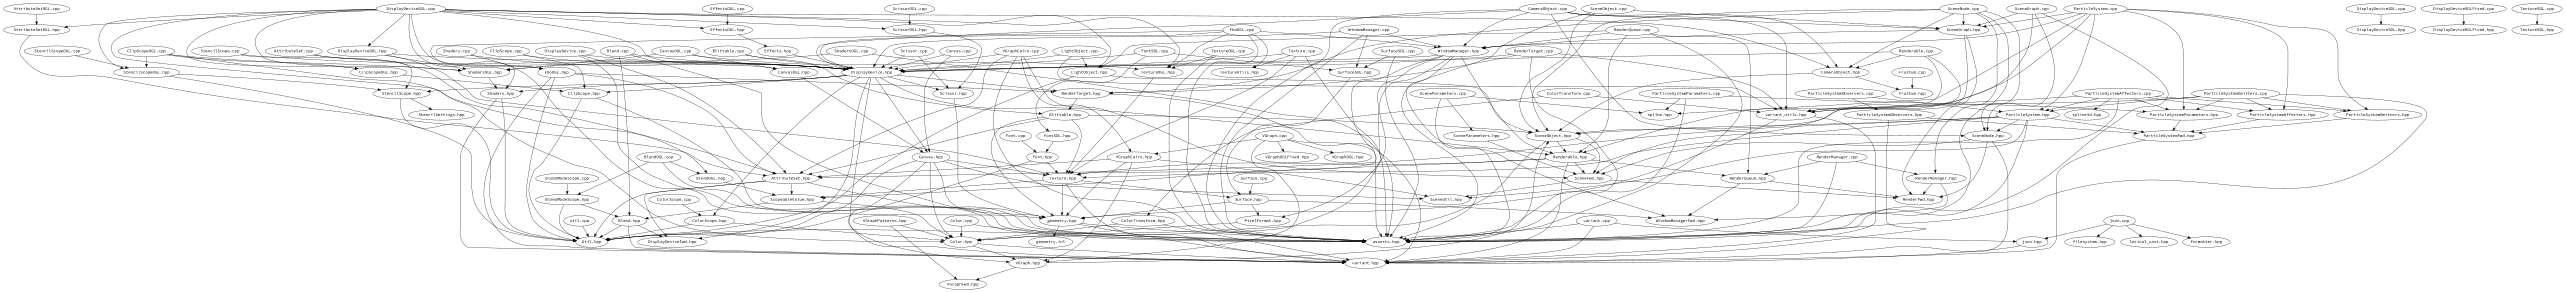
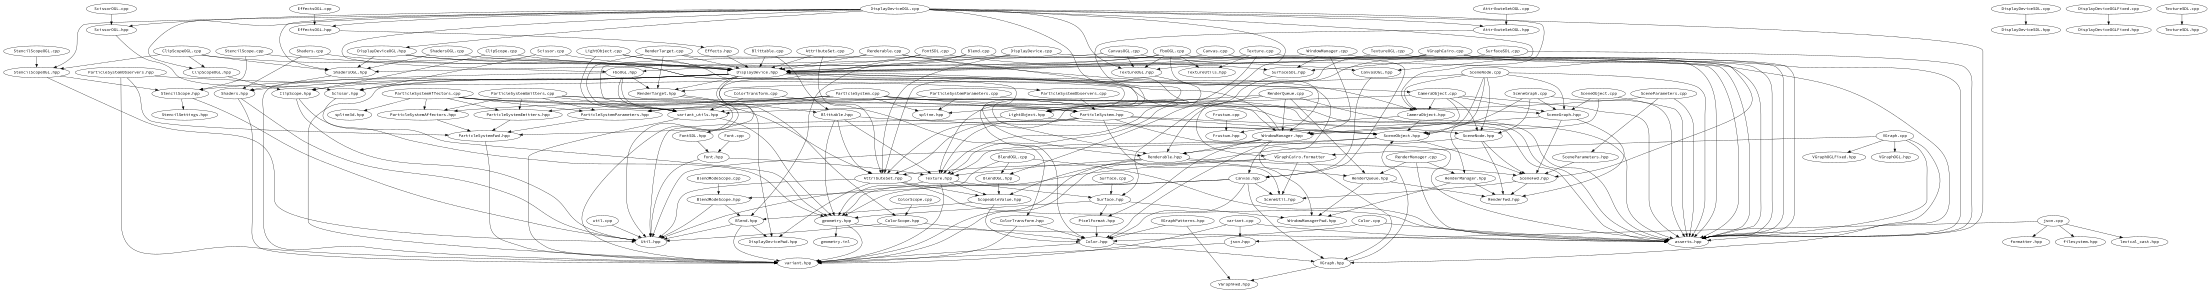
(1148, 27) -> (1097, 81)
(1864, 104) -> (596, 83)
(1134, 157) -> (1300, 157)
(983, 165) -> none
